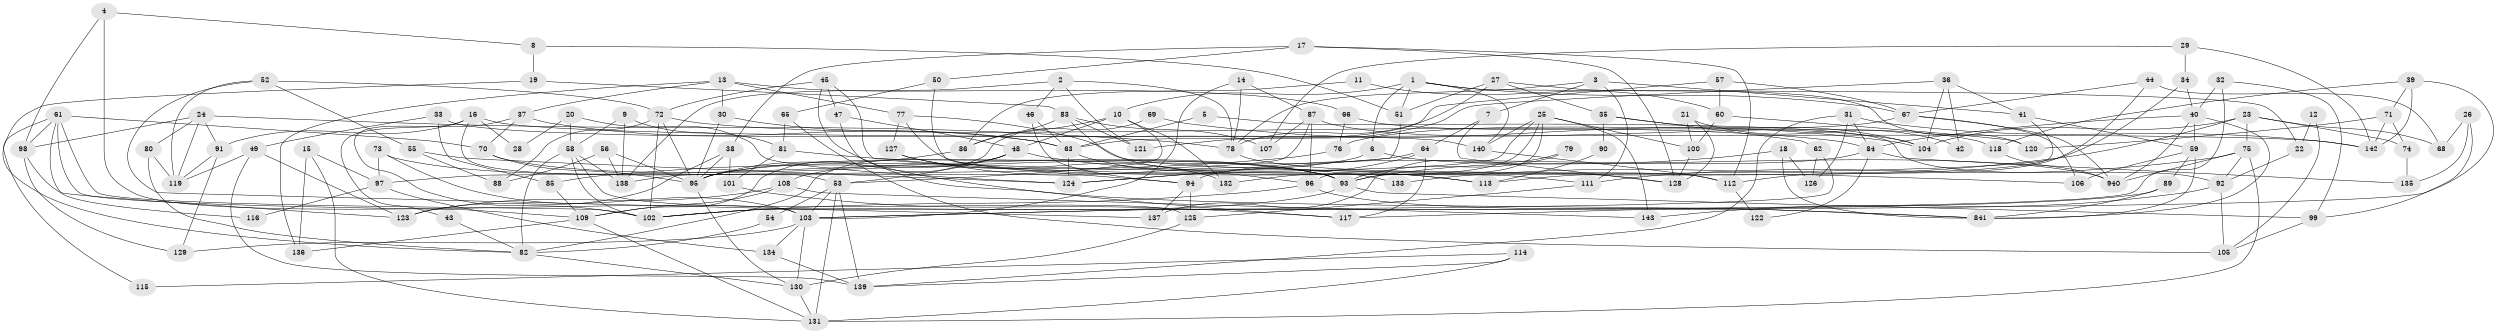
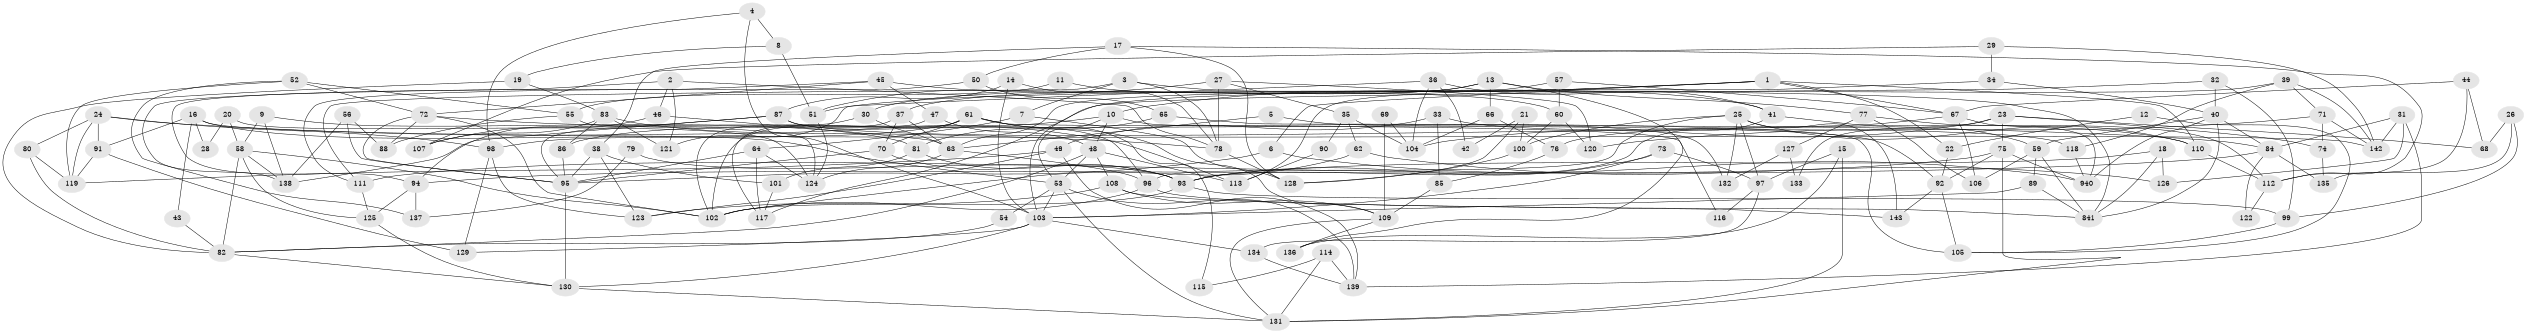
(1092, 93) -> (849, 94)
(1479, 150) -> (2198, 150)
